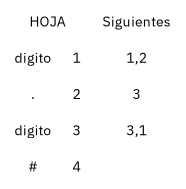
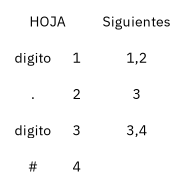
(137, 131) -> (137, 131)
